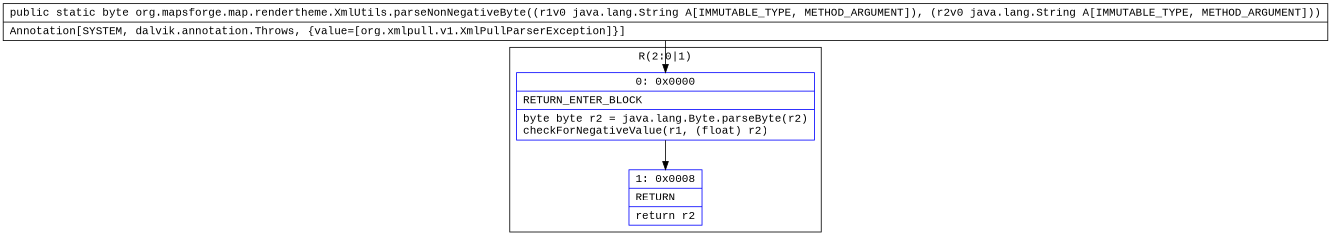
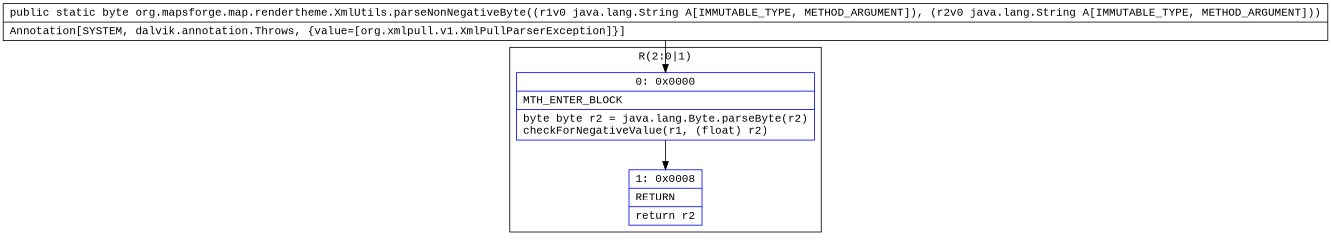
(583, 100) -> (573, 100)
